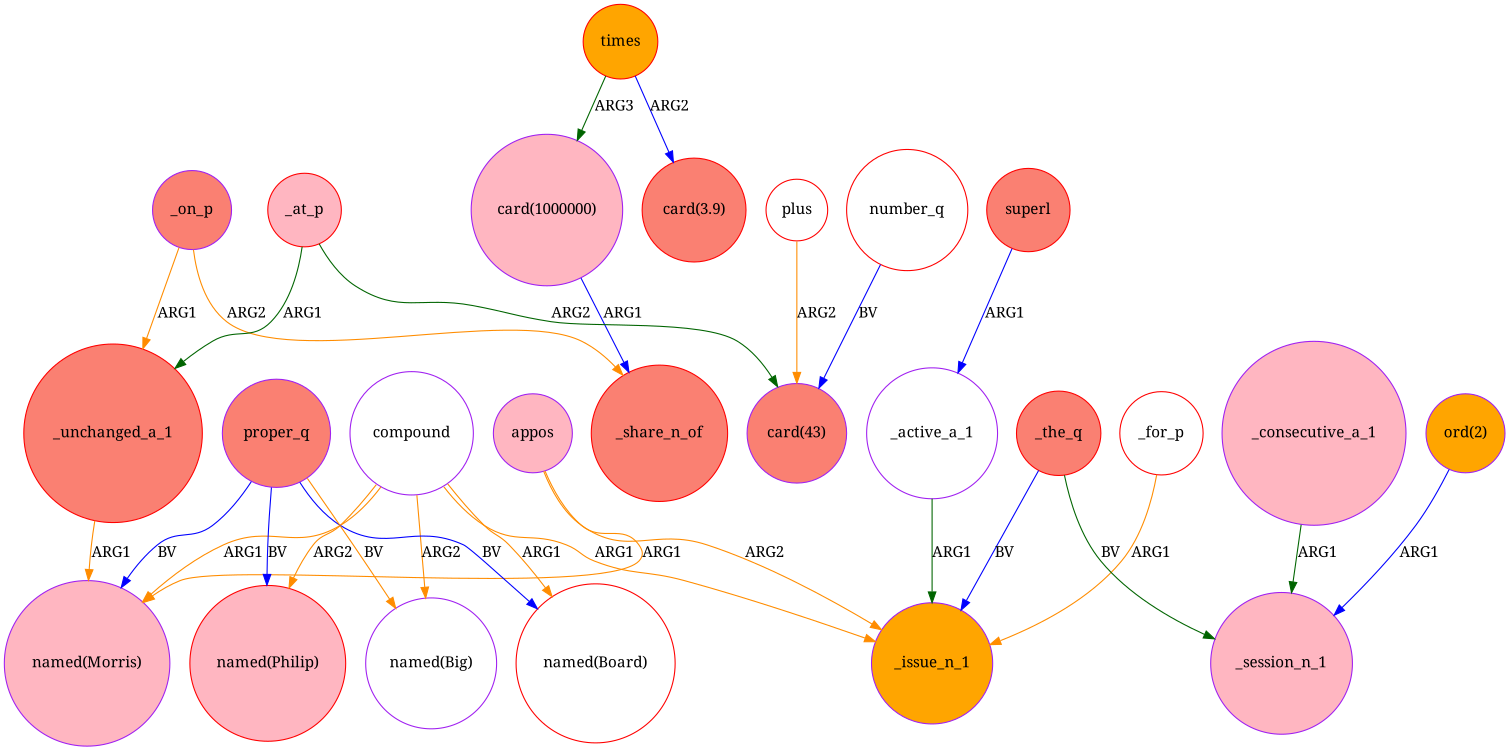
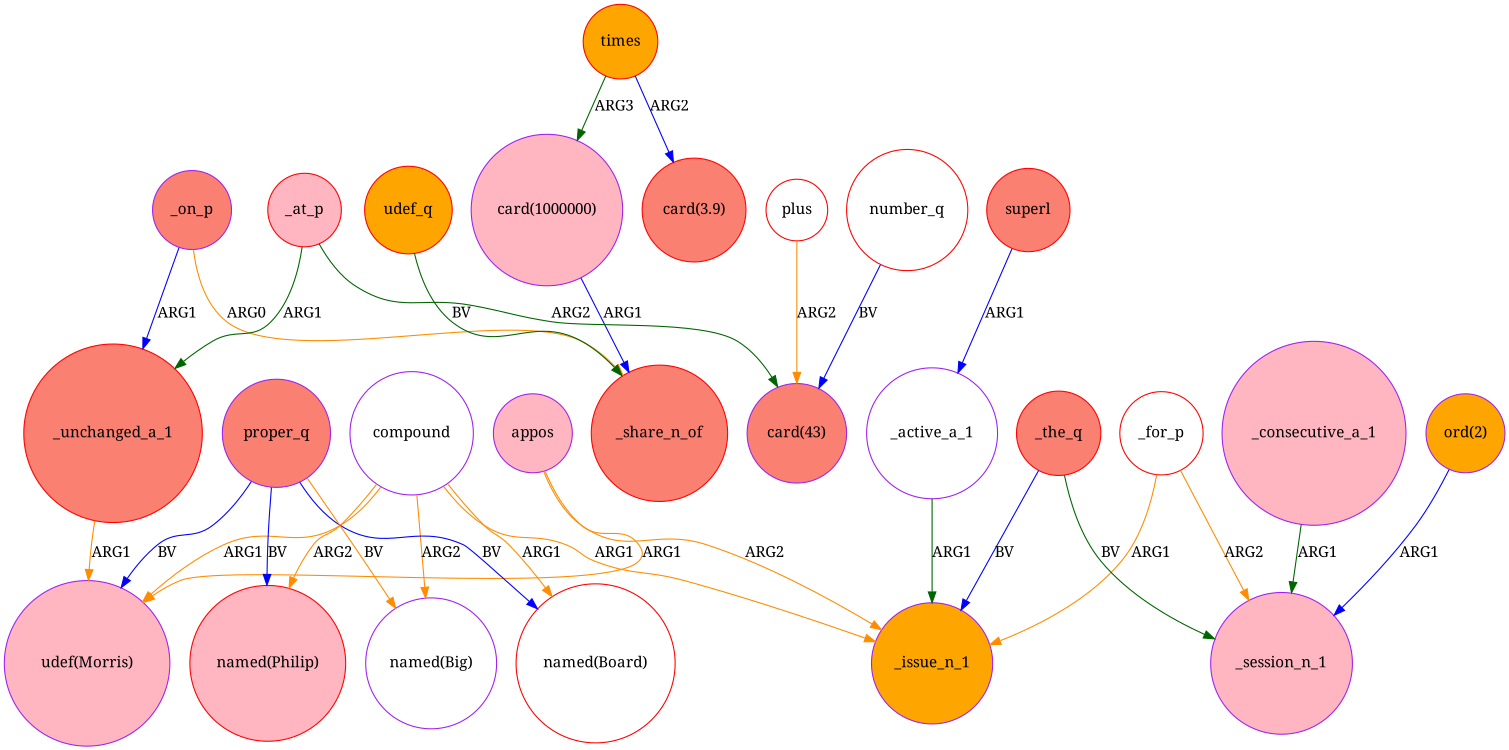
none -> (408, 210)
(163, 293) -> (163, 293)
(247, 314) -> (247, 314)
none -> (1212, 530)
(87, 663) -> (87, 663)
